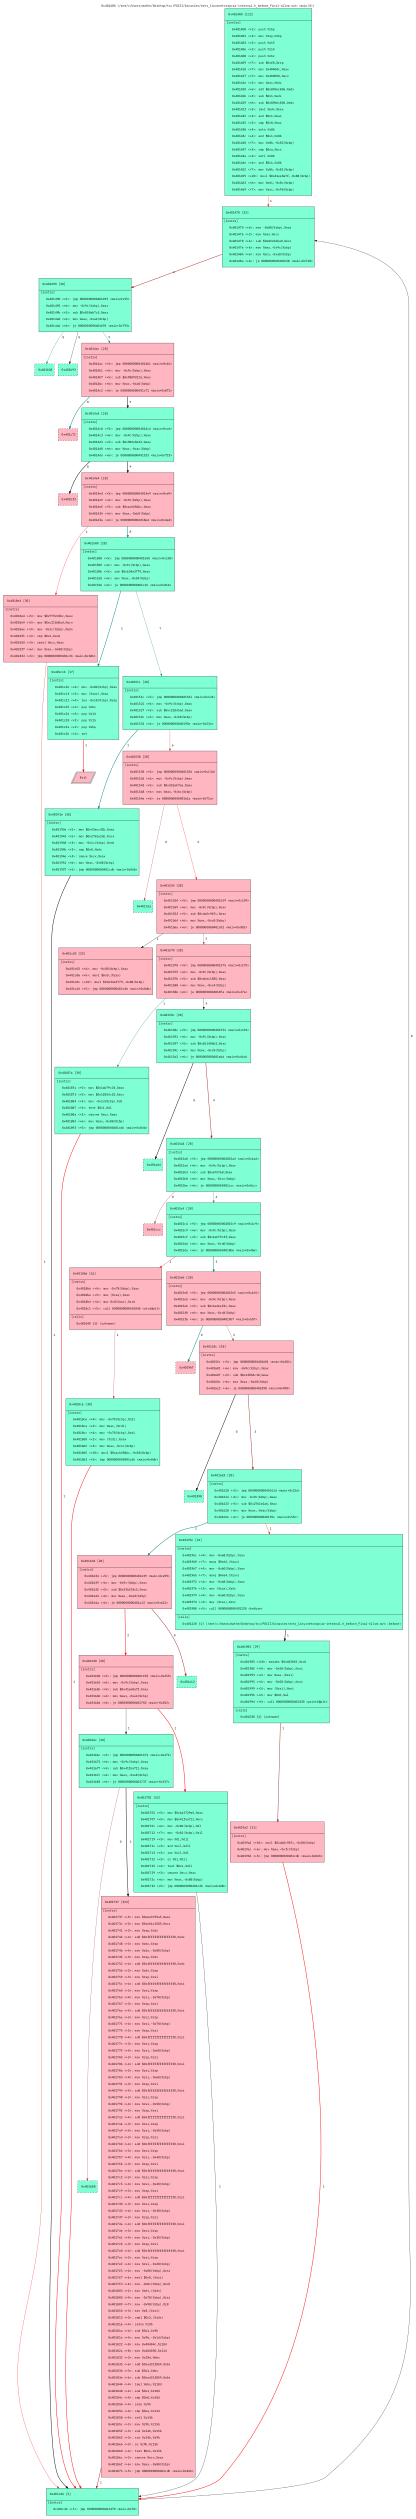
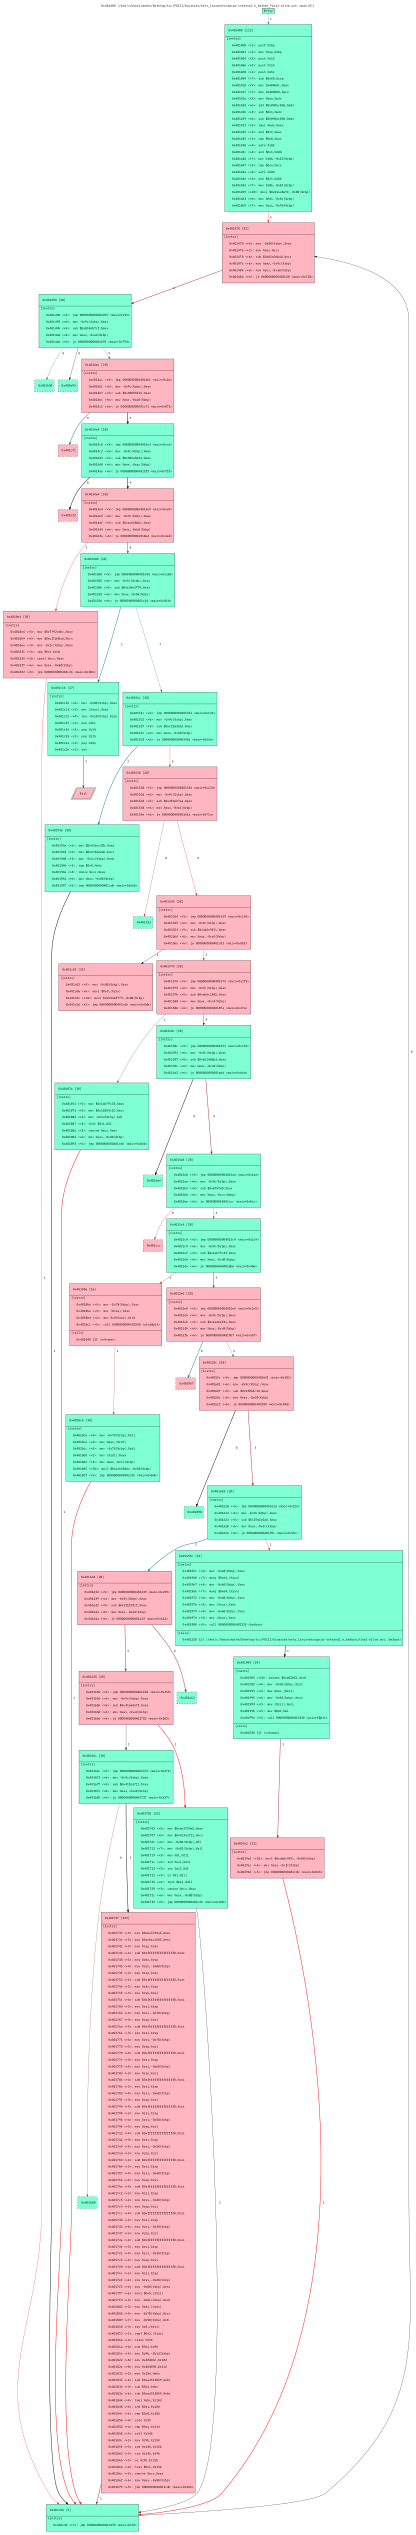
none -> (268, 11)
(268, 237) -> (268, 253)
